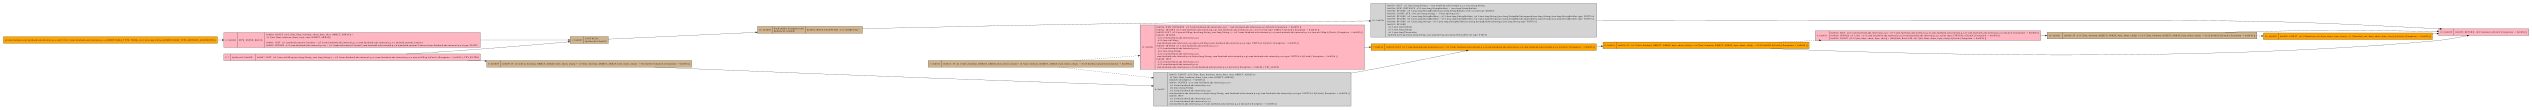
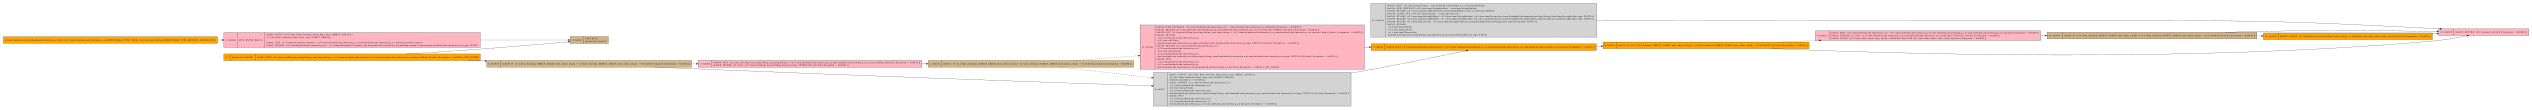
(810, 30) -> none
(352, 57) -> (352, 57)
none -> (810, 64)
